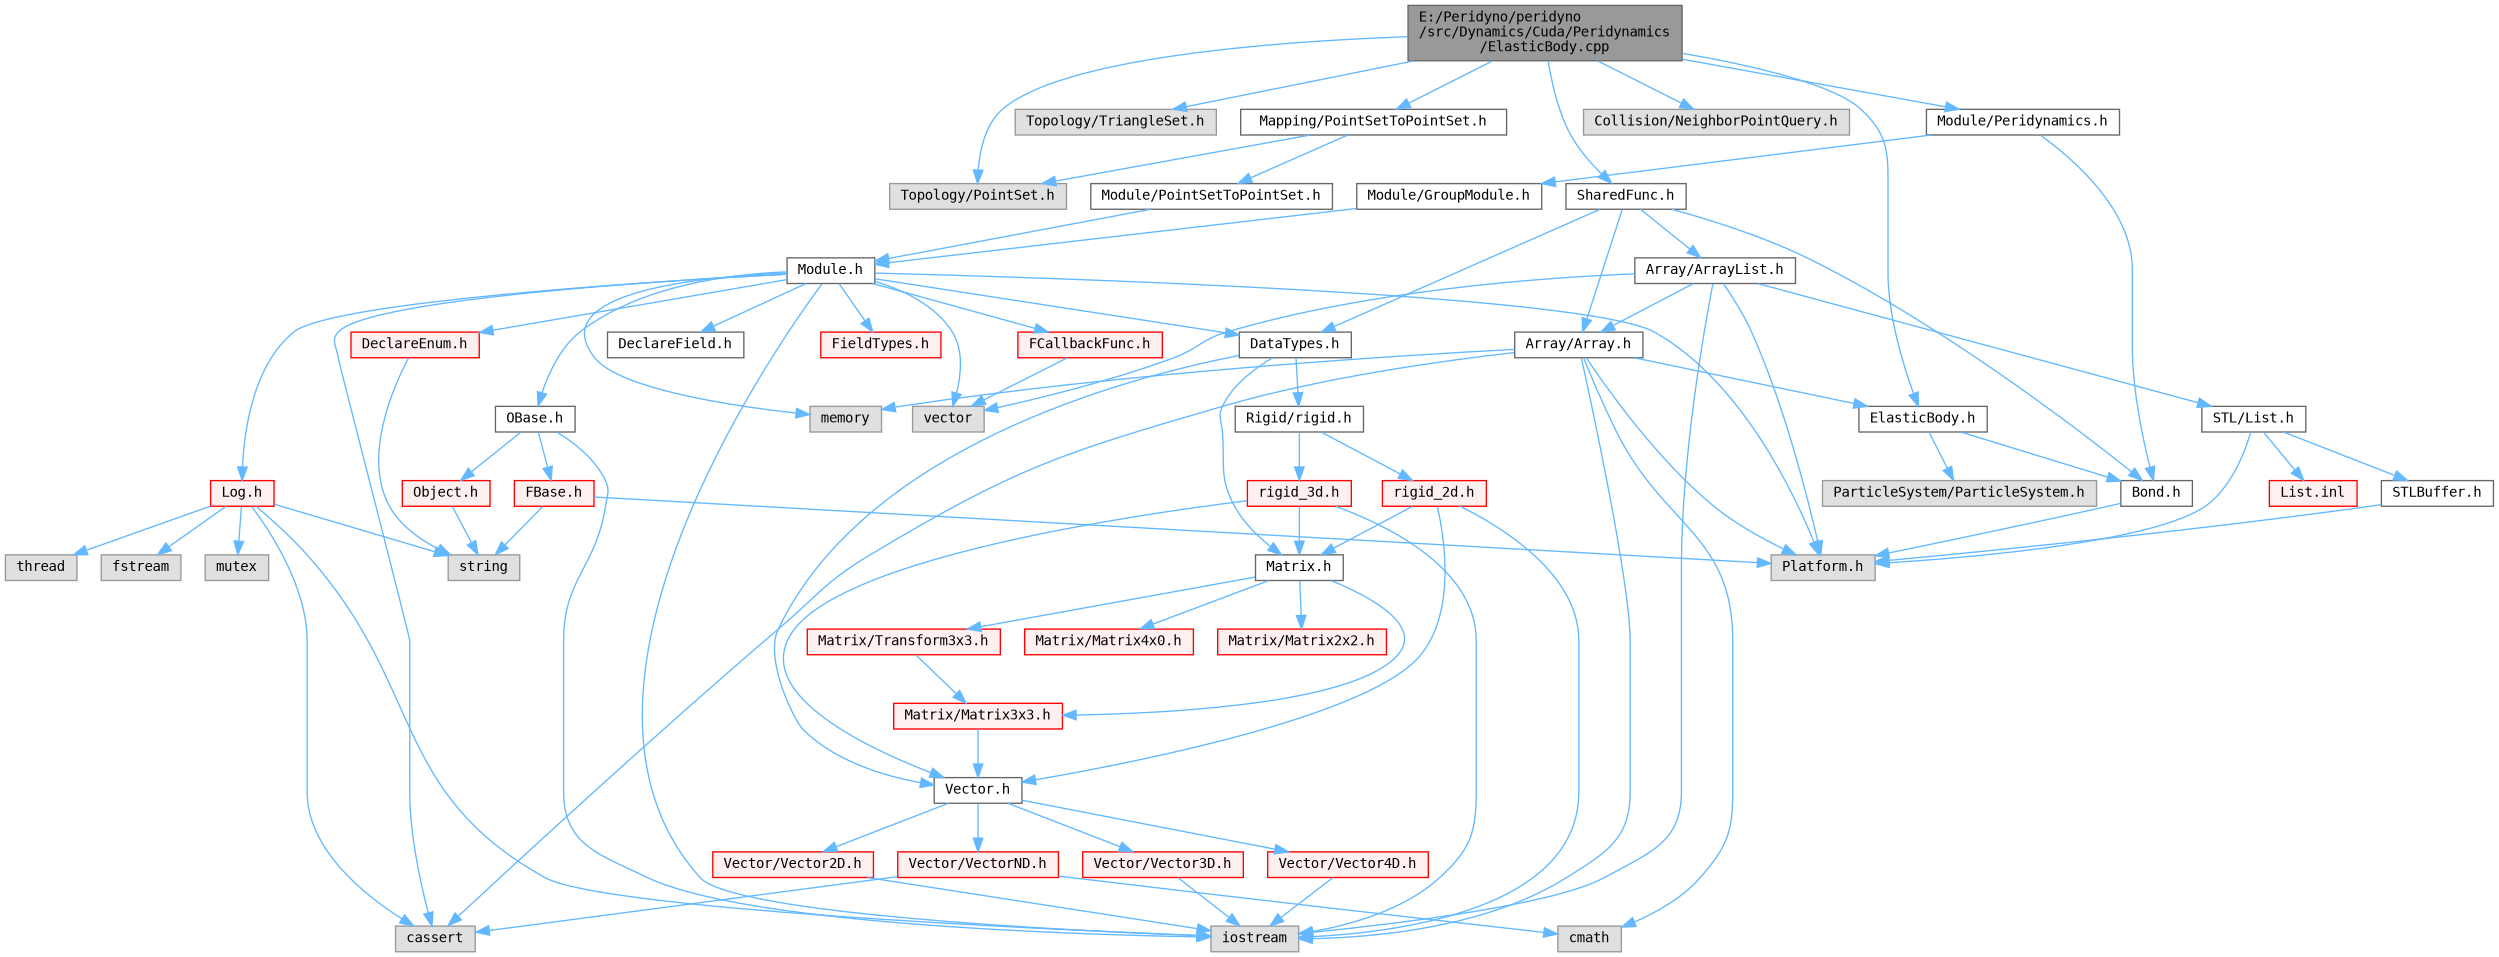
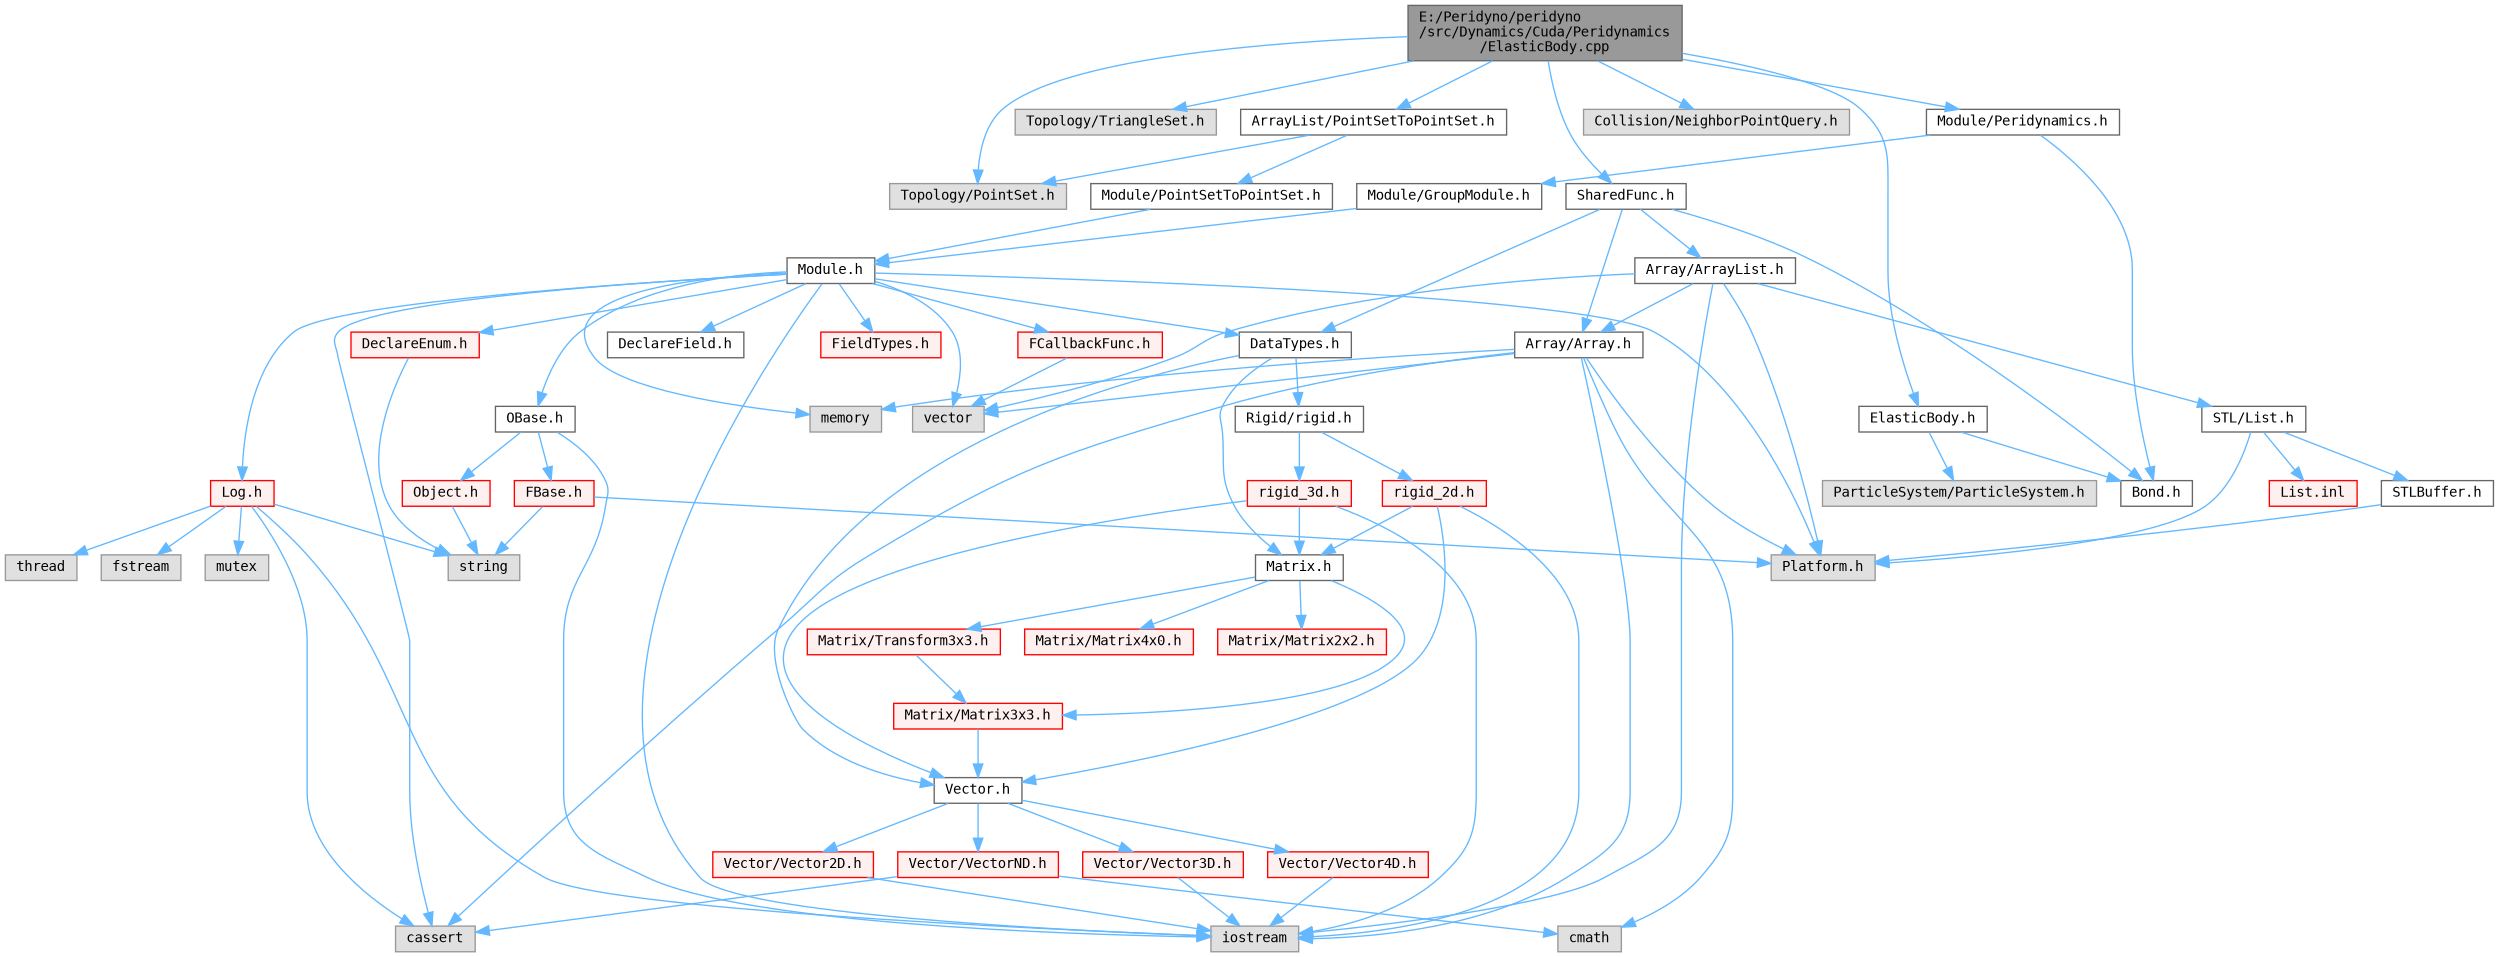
(1374, 122) -> (1374, 122)
(1744, 381) -> (1256, 383)
(2005, 529) -> none
